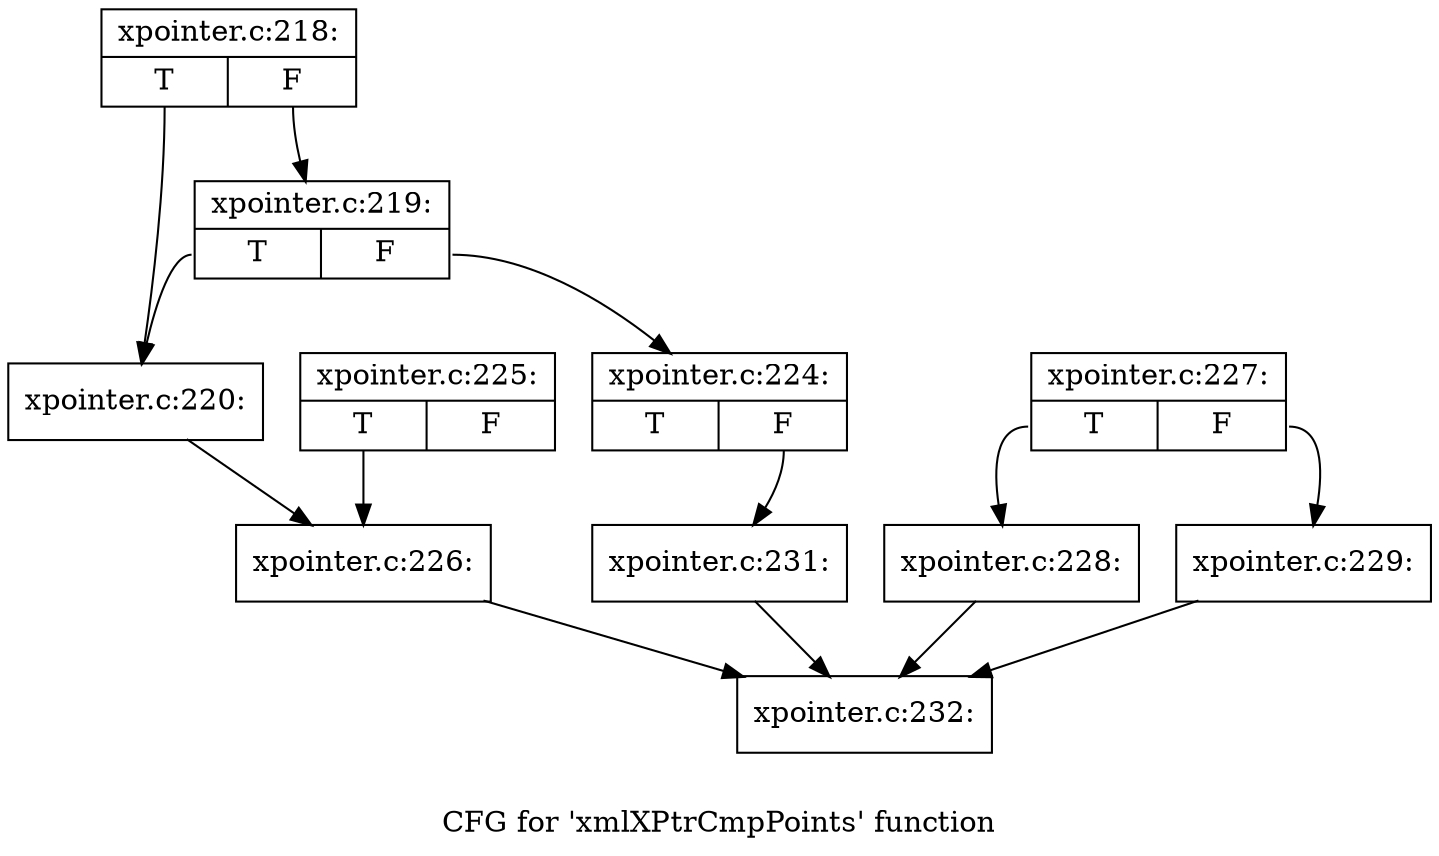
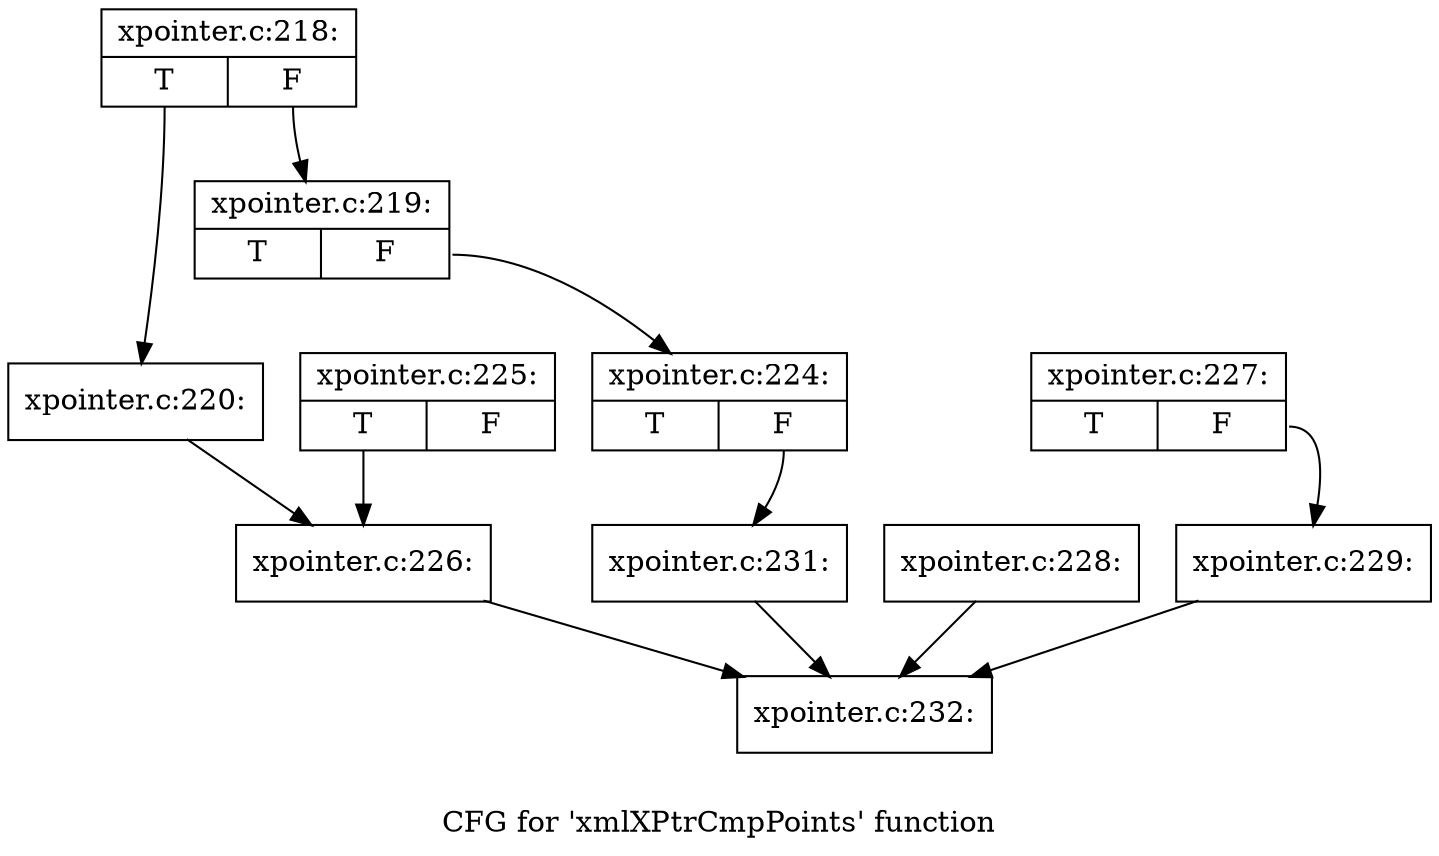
(165, 284) -> none
(998, 457) -> none
